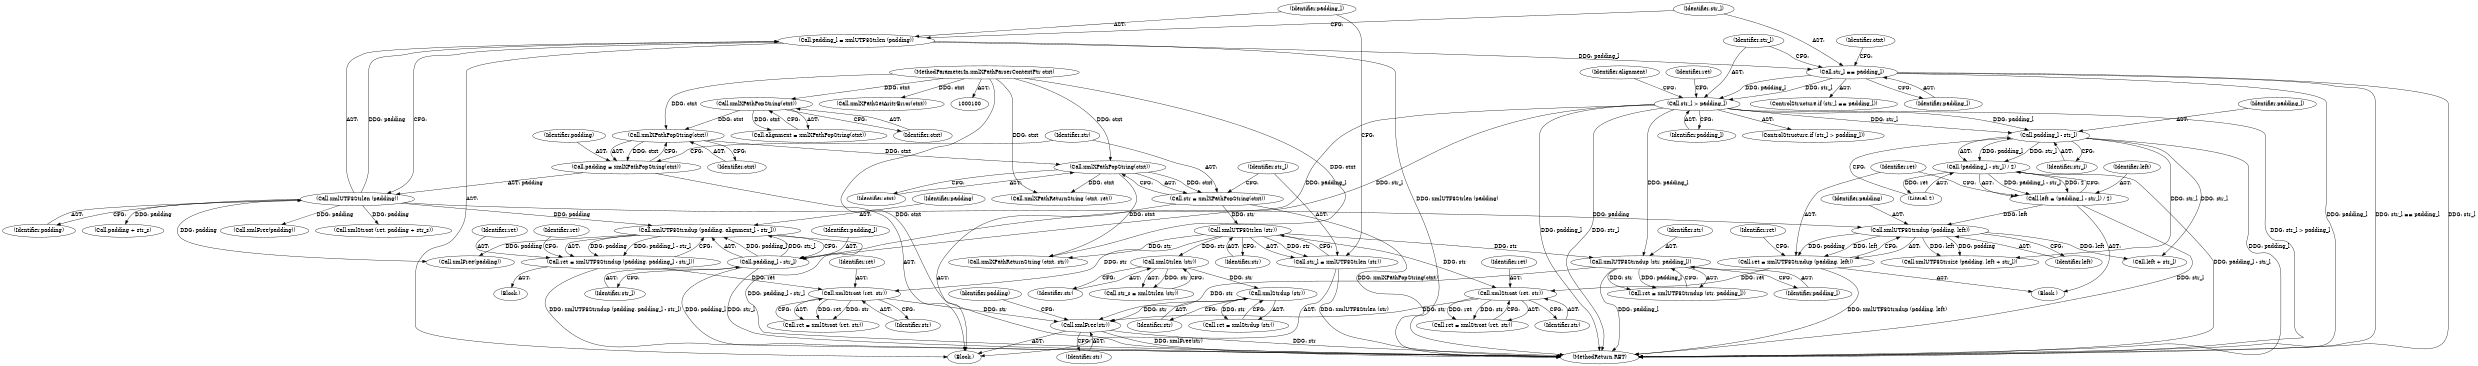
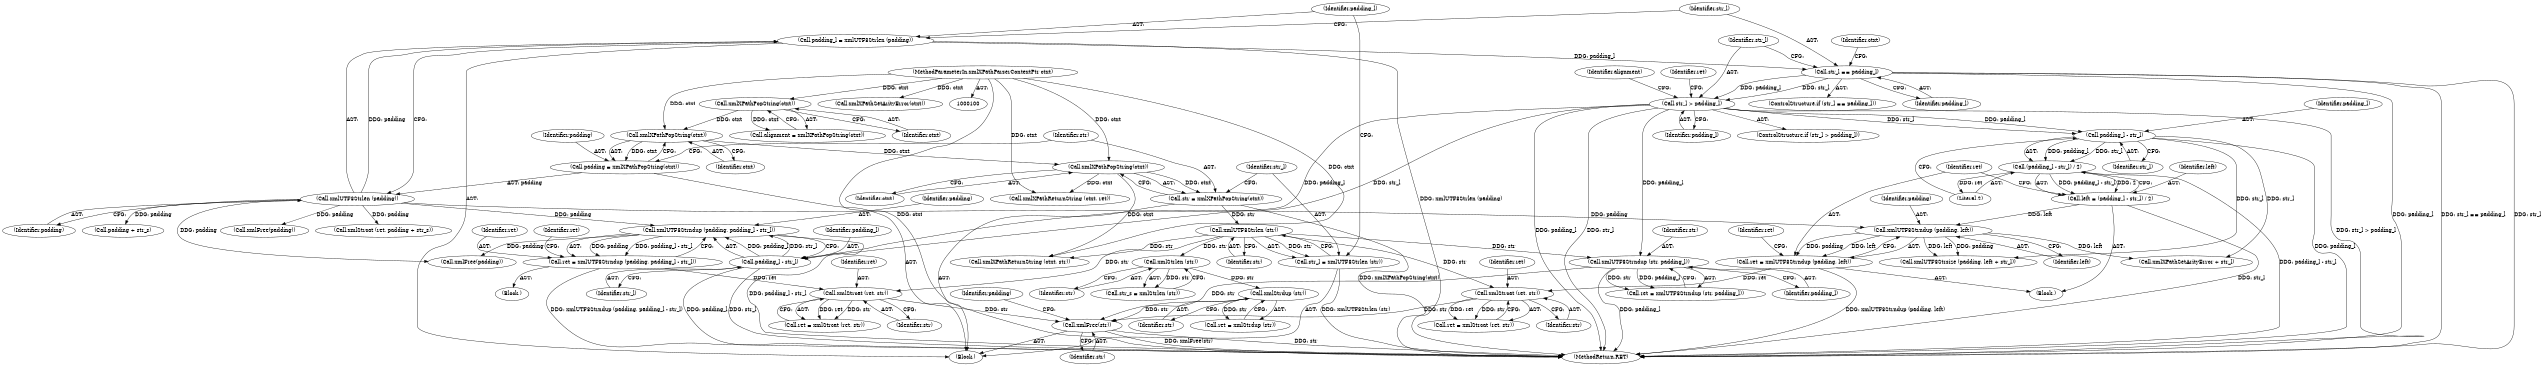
(707, 231) -> (709, 231)
(2155, 262) -> (2187, 262)
